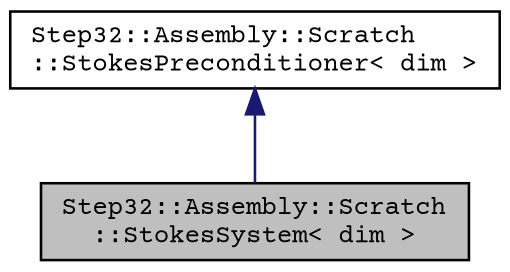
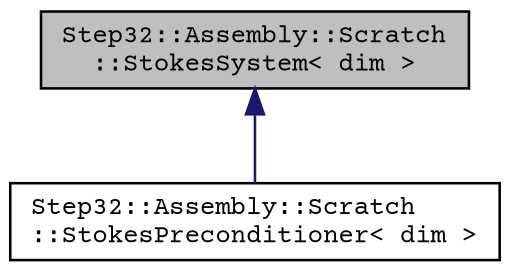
(255, 149) -> (255, 149)
